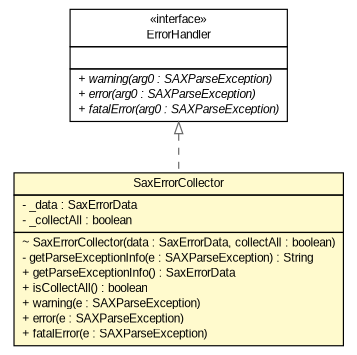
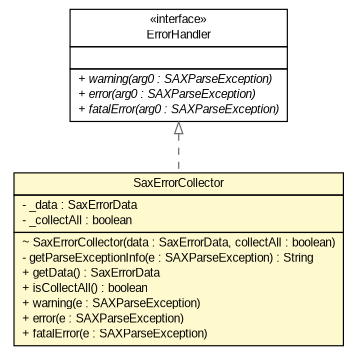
(129, 273) -> (91, 273)
